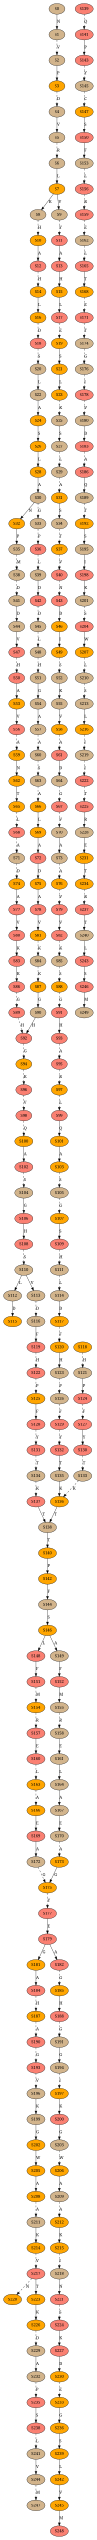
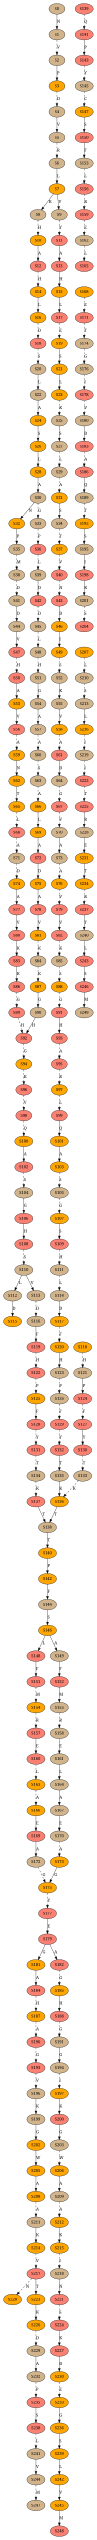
(84, 278) -> none
(84, 638) -> none
